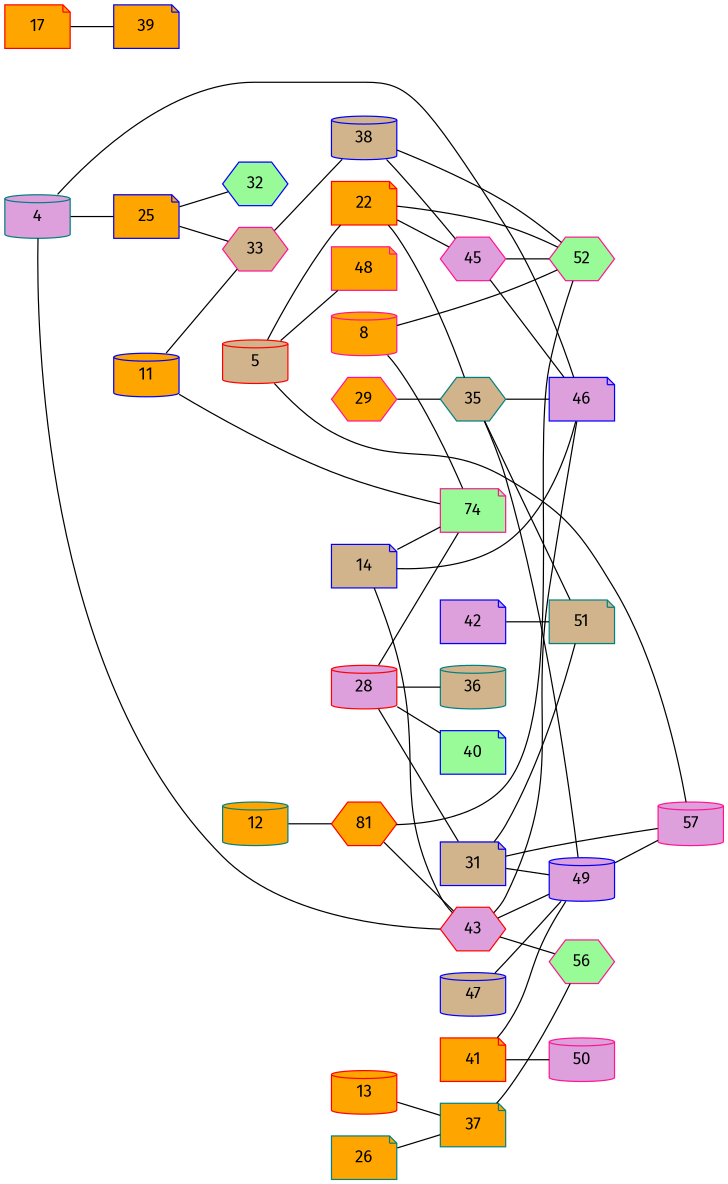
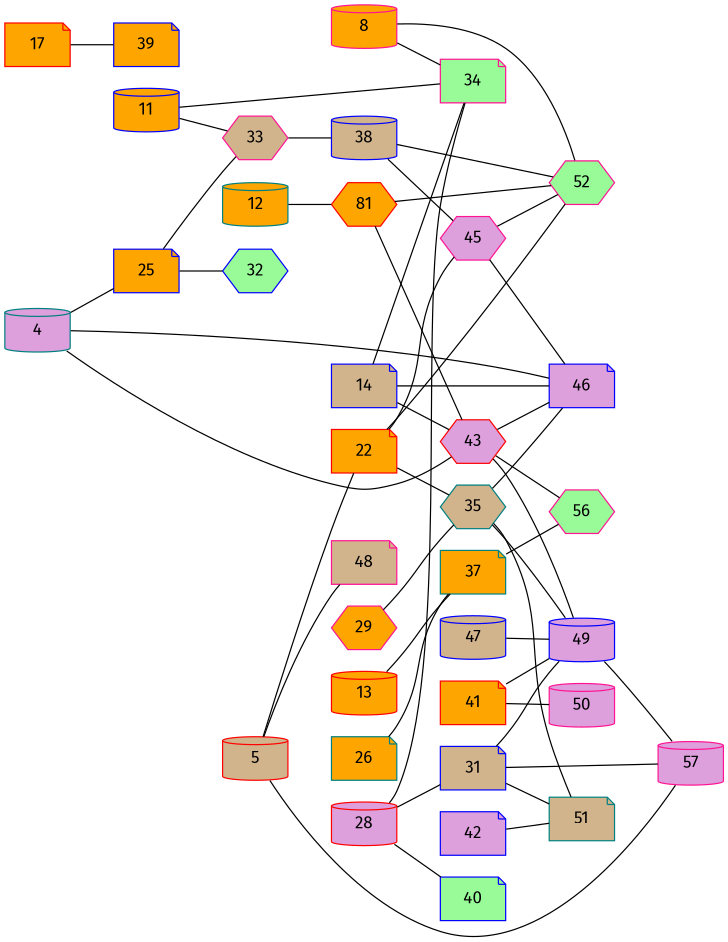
(364, 269) -> (364, 563)
(473, 511) -> (473, 81)
(473, 687) -> none
